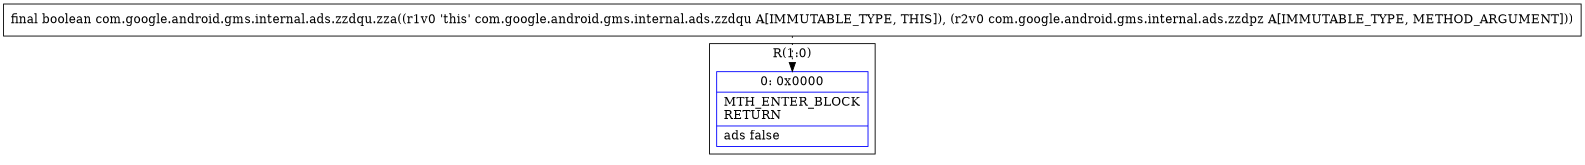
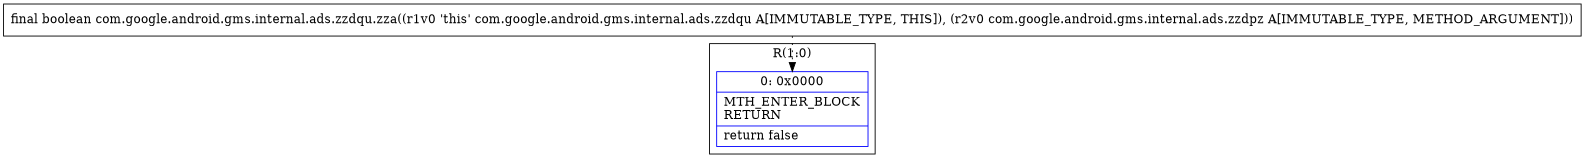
(752, 136) -> (762, 136)
